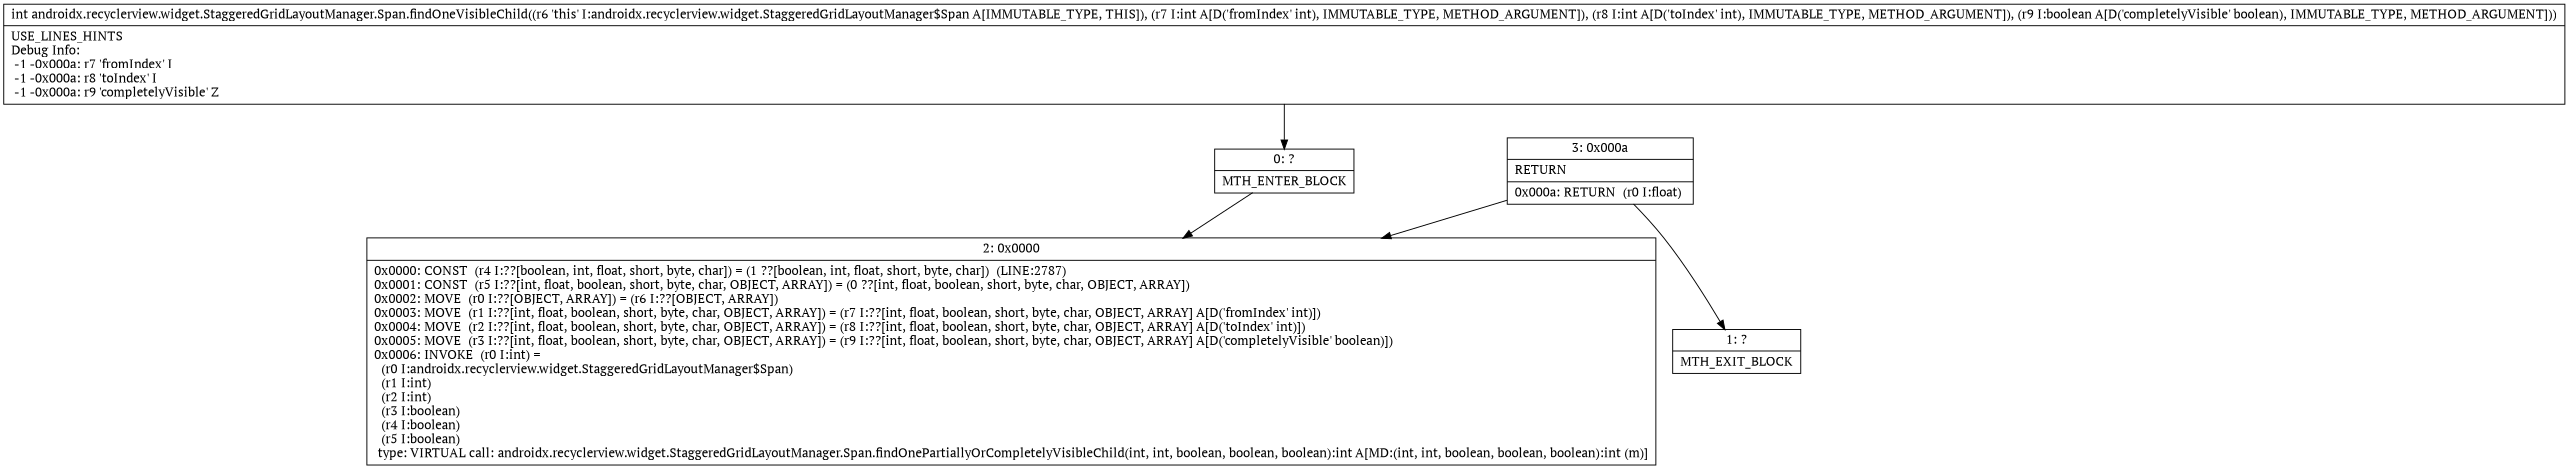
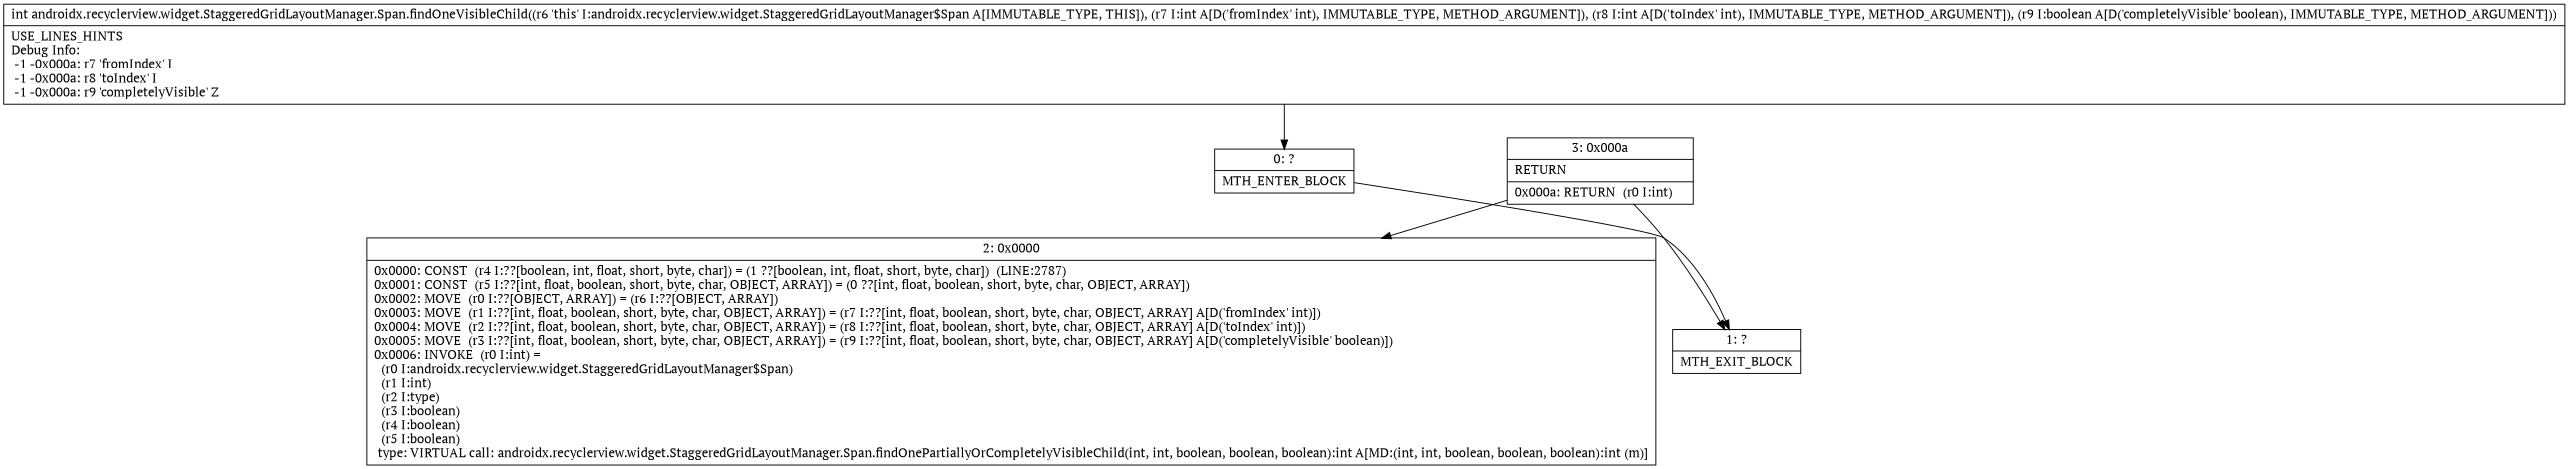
(1600, 193) -> (1596, 193)
(1222, 213) -> (1561, 216)
(403, 397) -> (407, 397)
